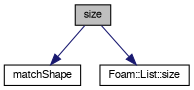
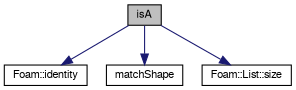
(93, 15) -> (145, 15)
none -> (46, 75)
